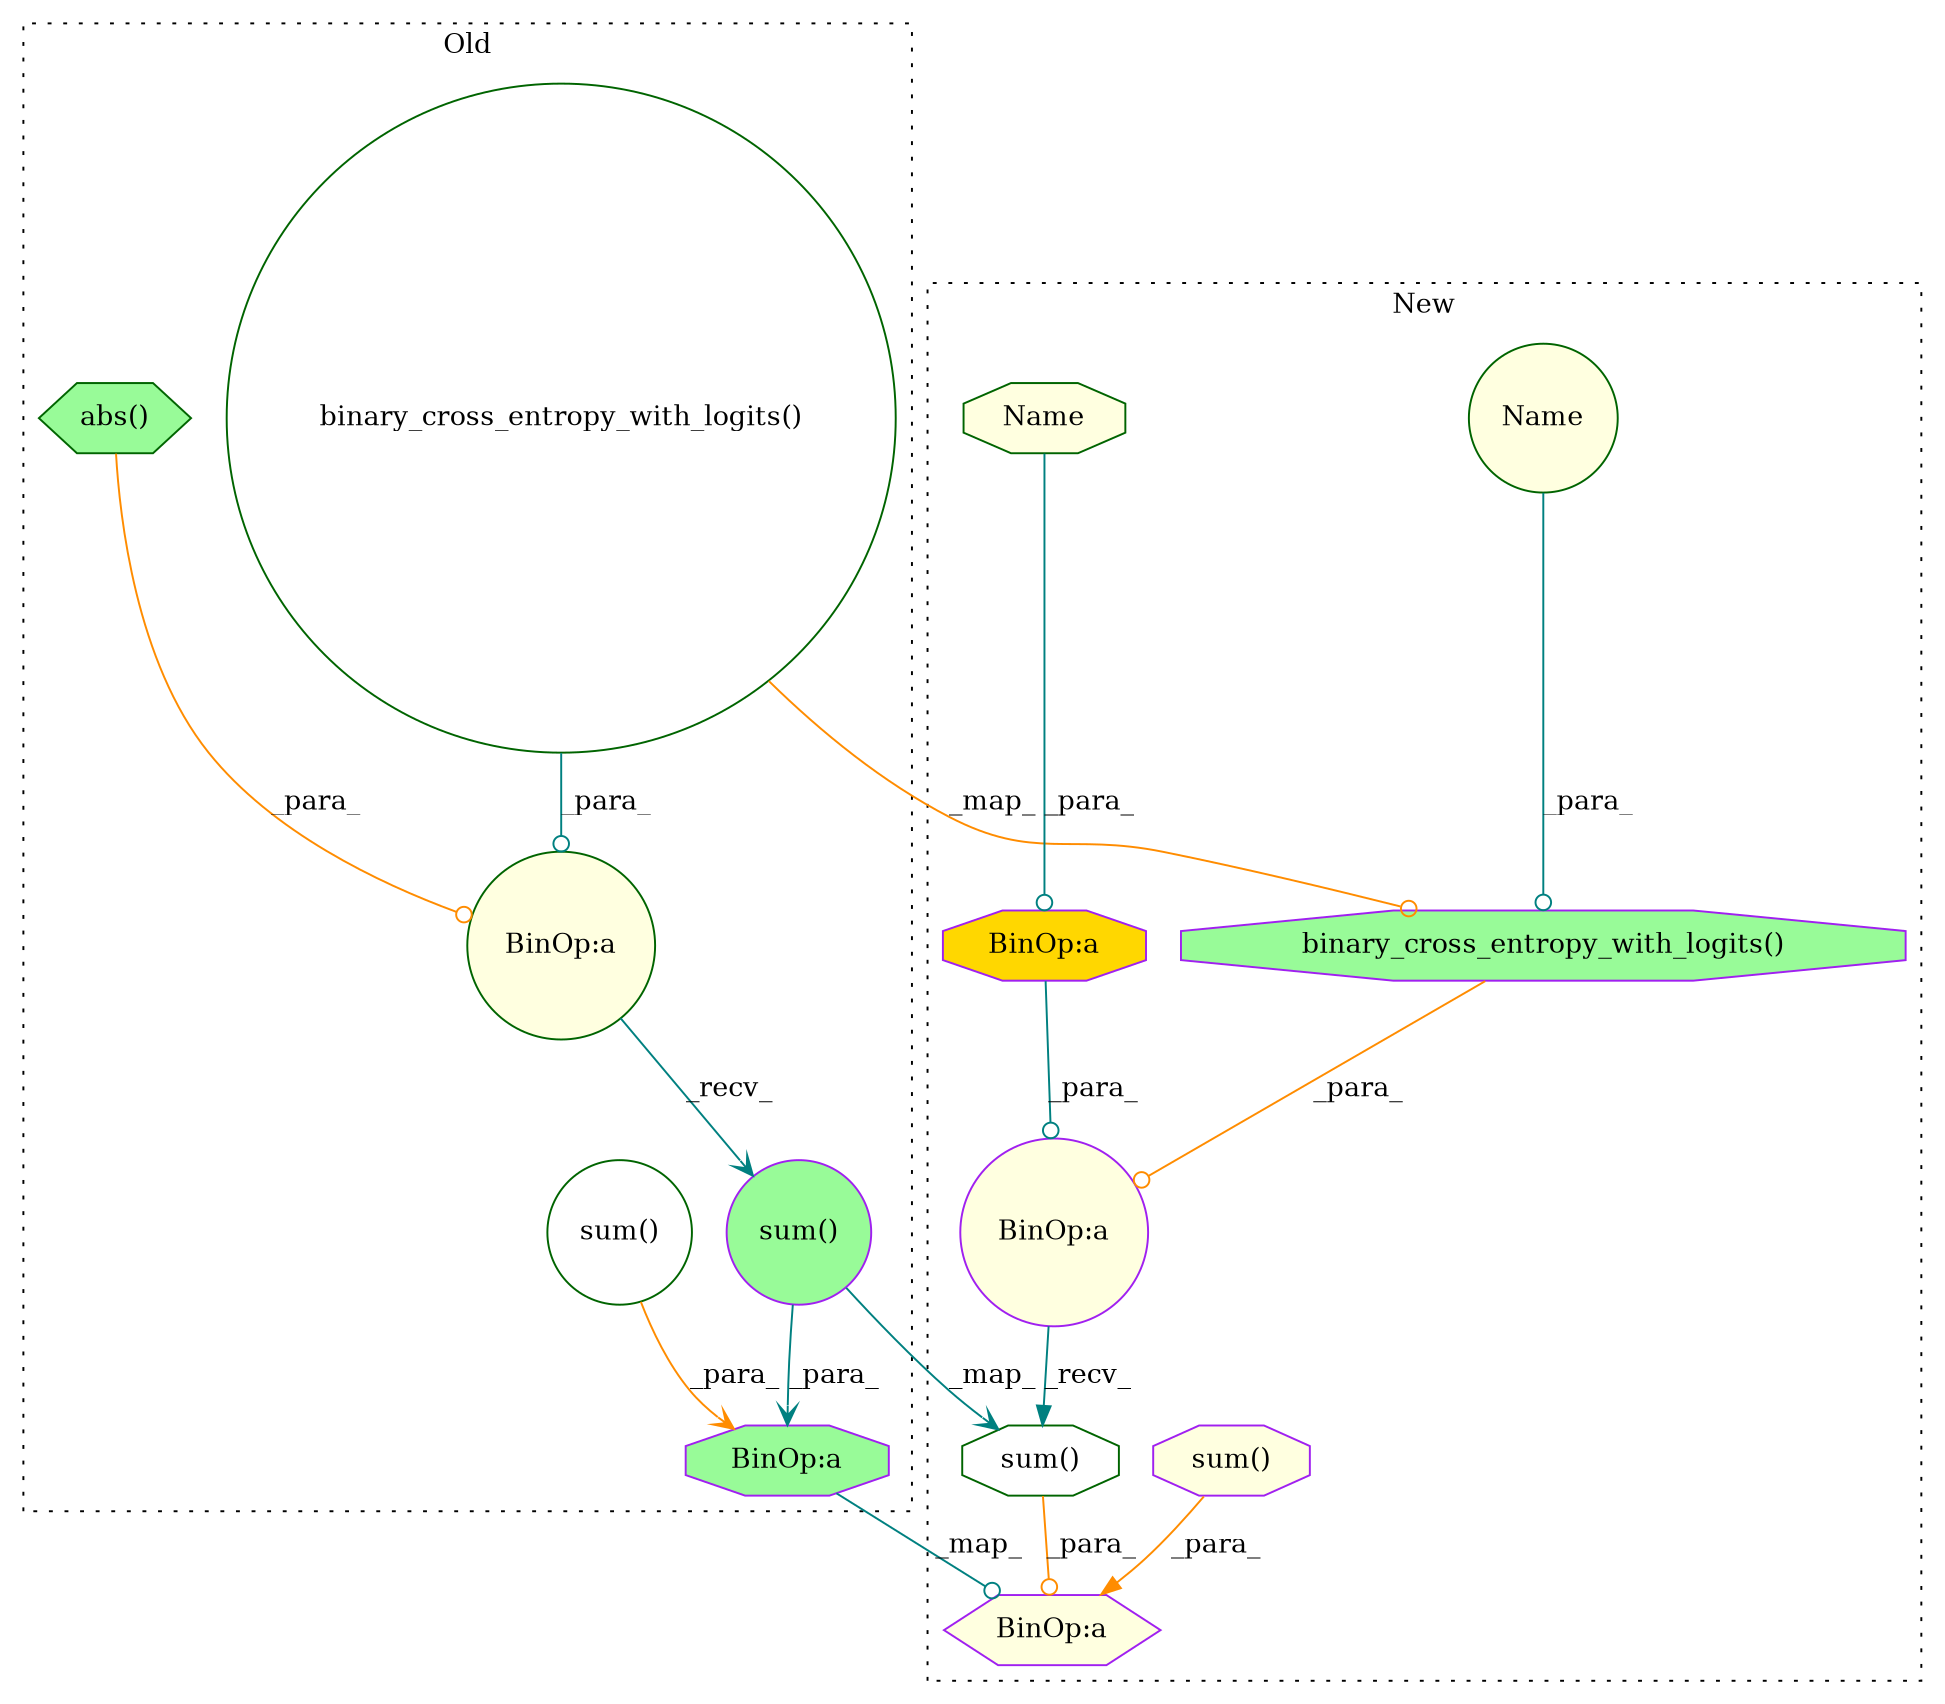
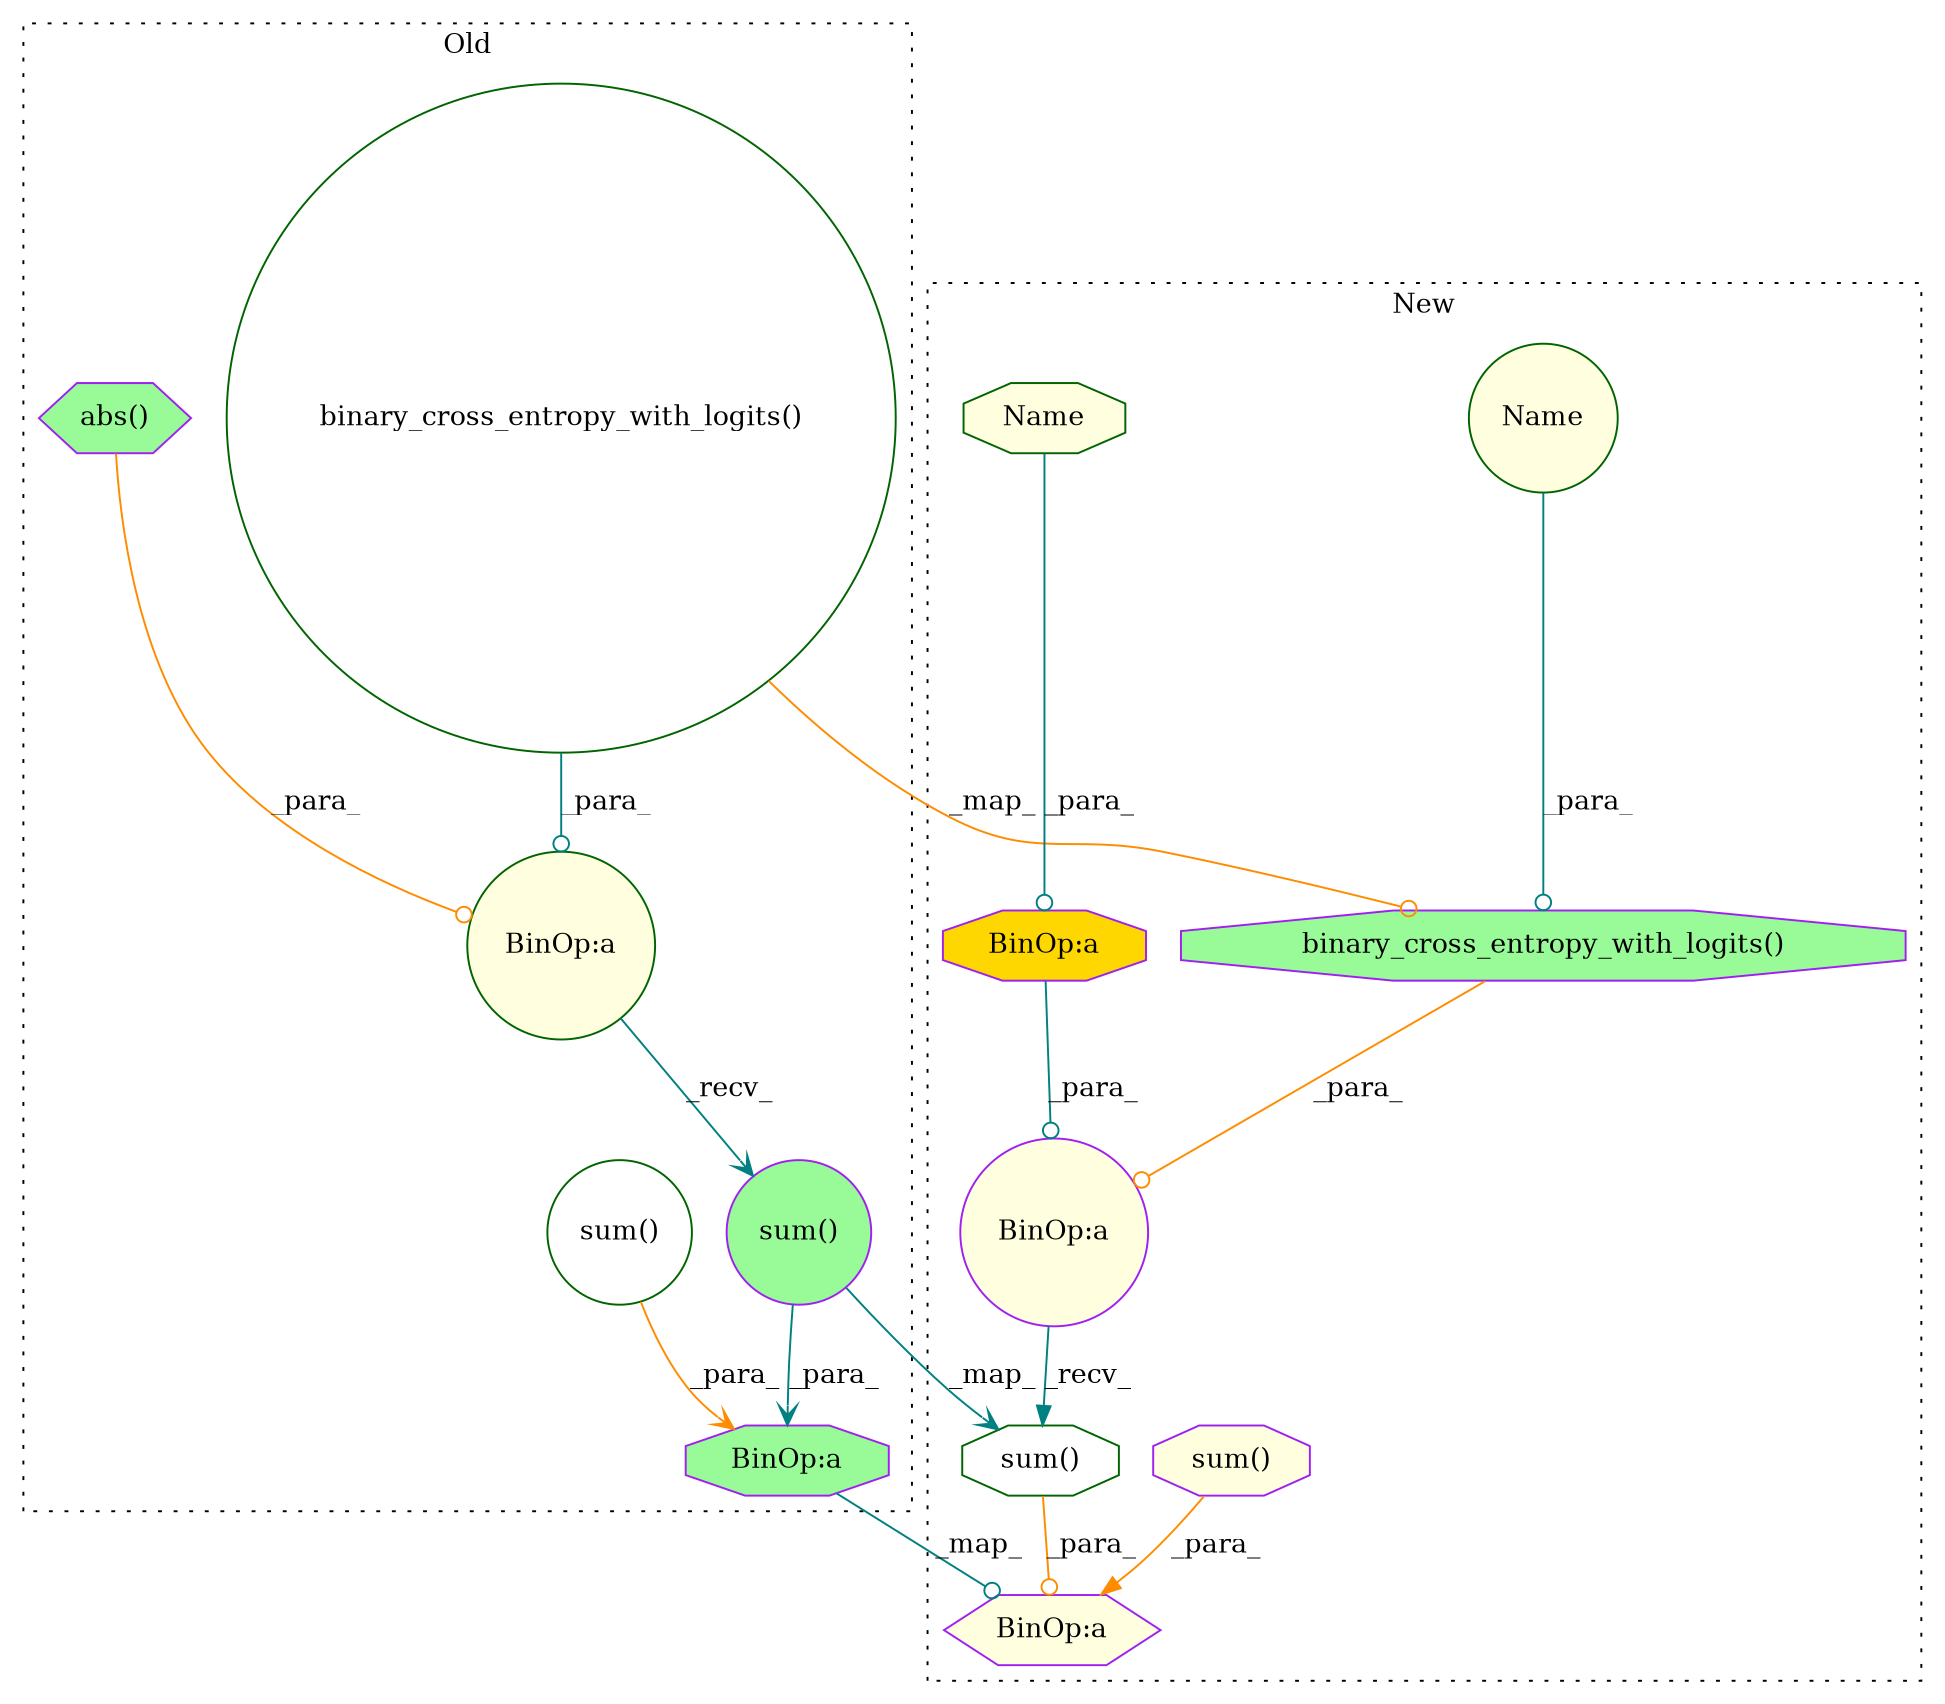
(115, 418) -> (115, 418)
